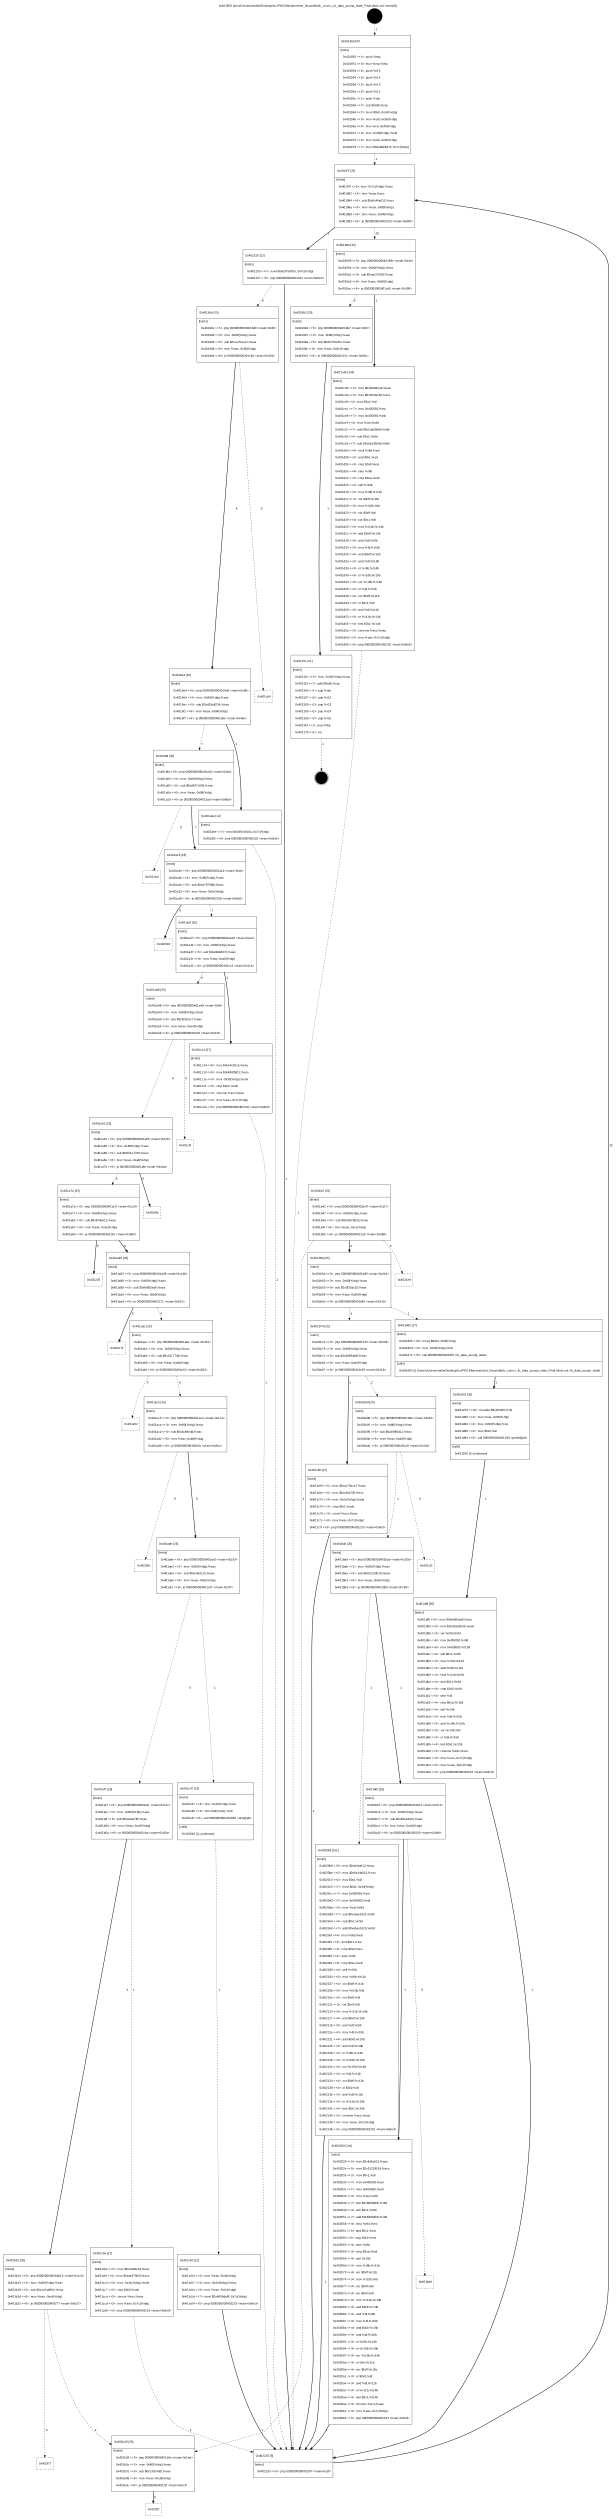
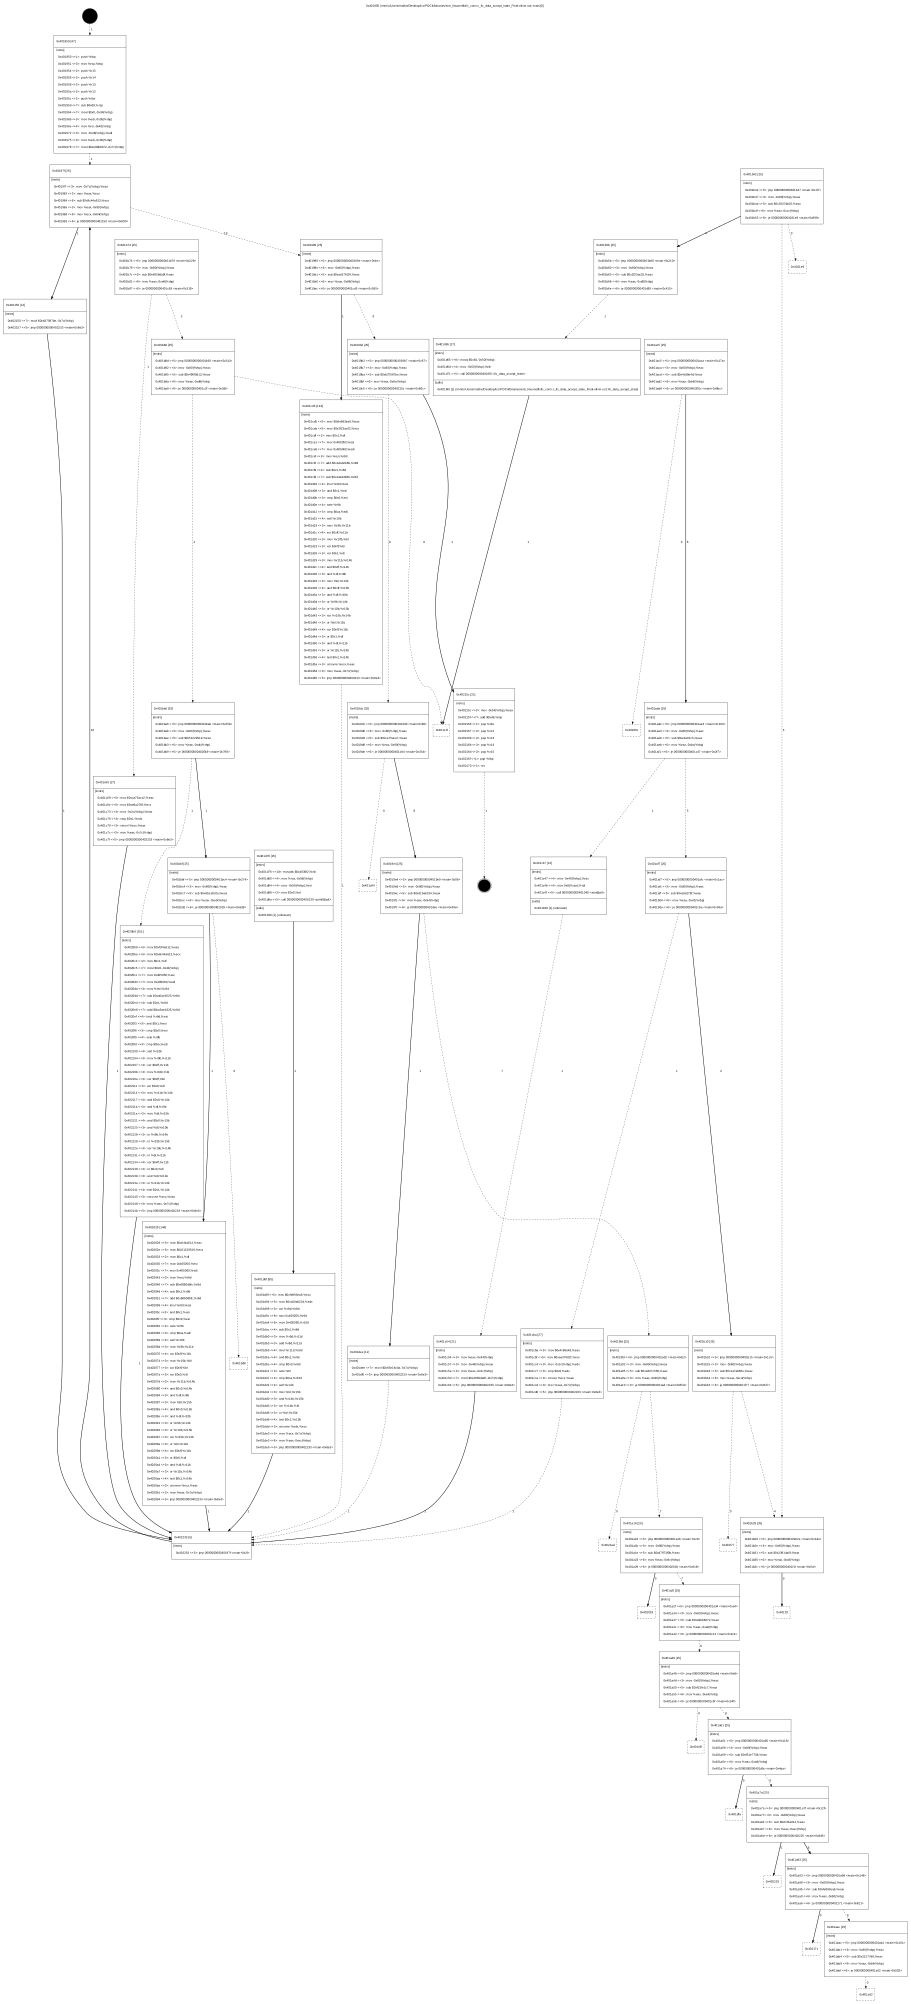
(265, 295) -> (388, 547)
(192, 826) -> (655, 1453)
(231, 1078) -> none
(349, 1313) -> none
(495, 1382) -> (486, 559)
(178, 1385) -> none
(348, 1419) -> (136, 534)
